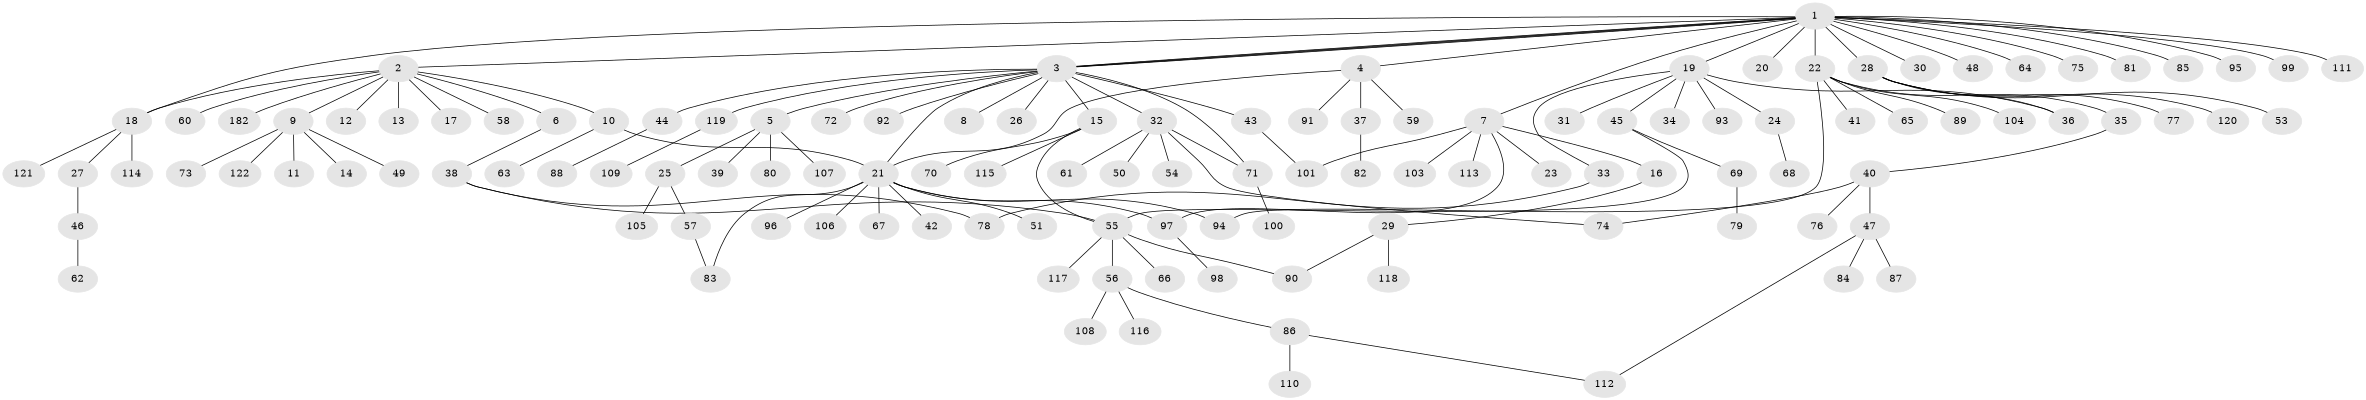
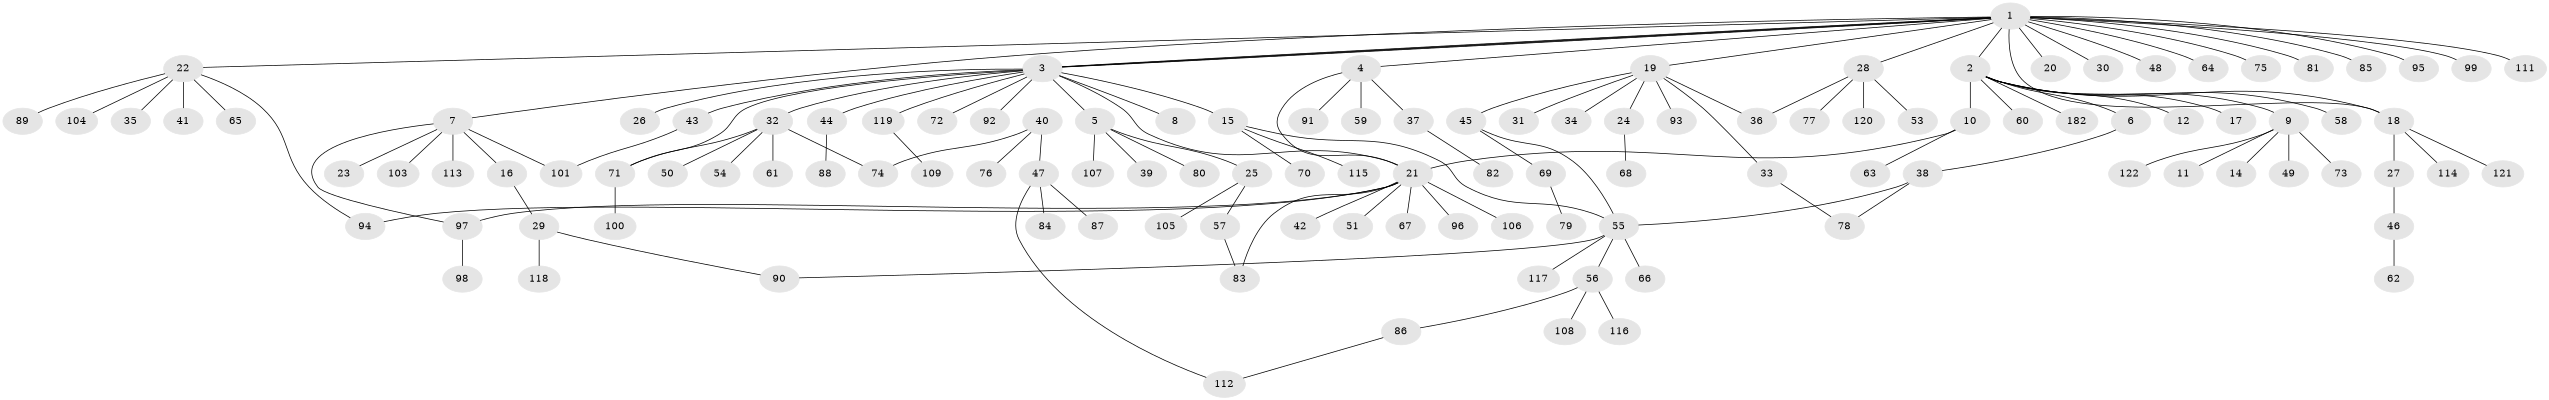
(399, 121) -> none
(1999, 157) -> none
(1290, 384) -> none
